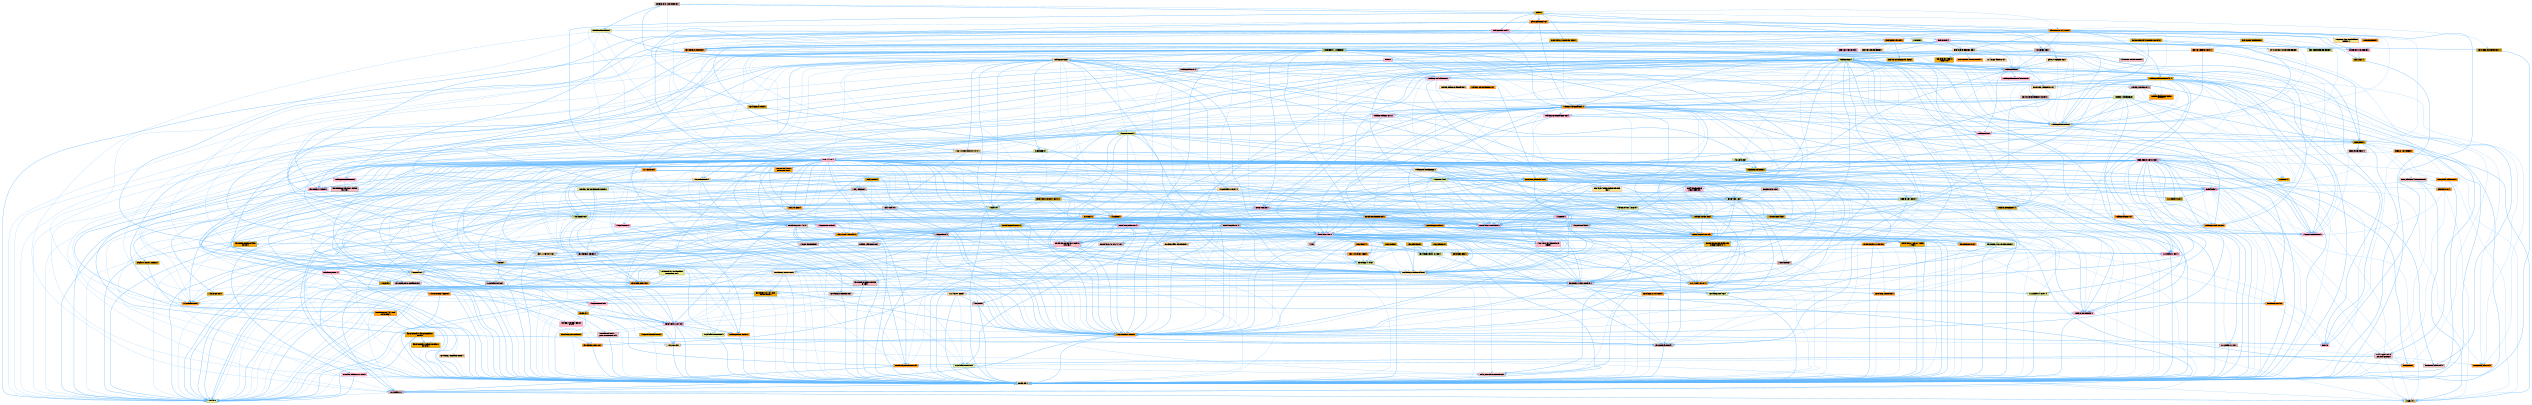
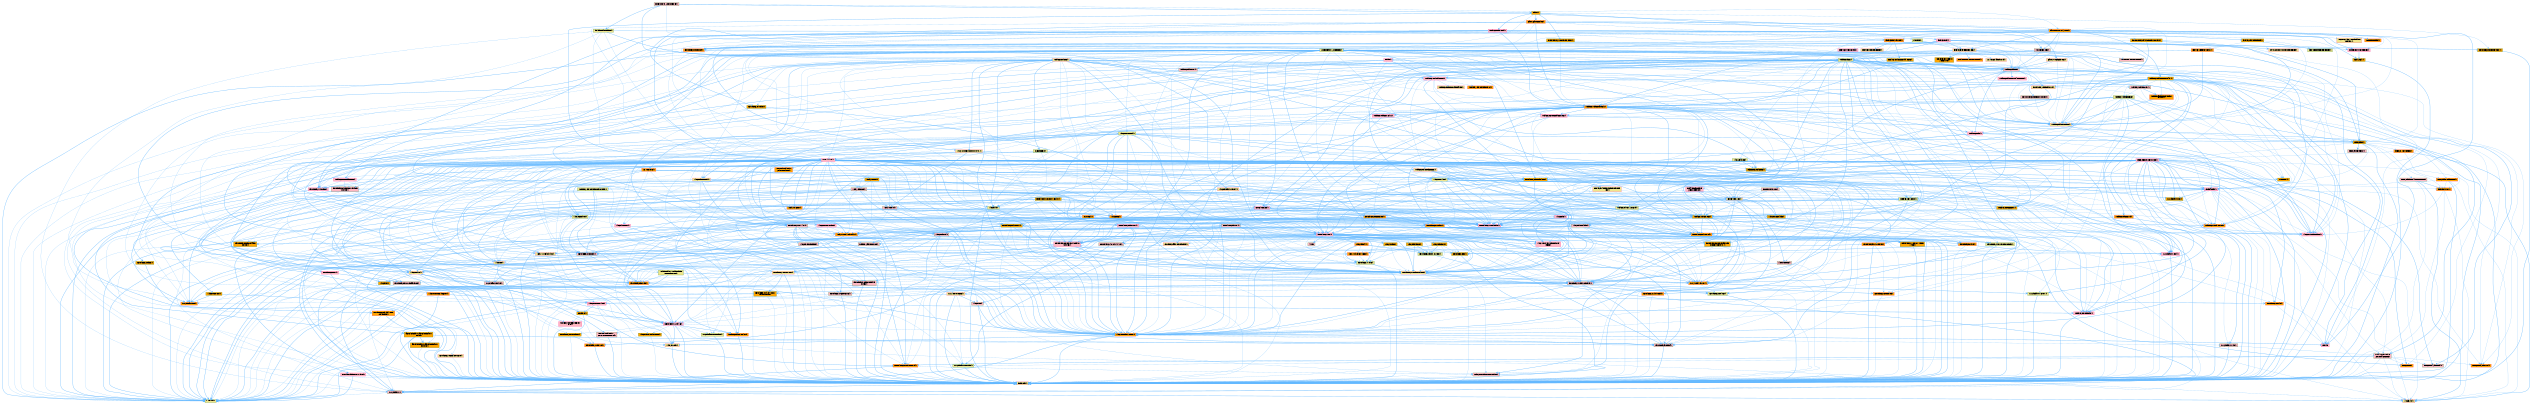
(147, 263) -> (145, 263)
